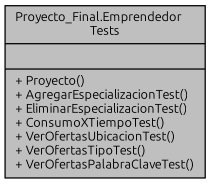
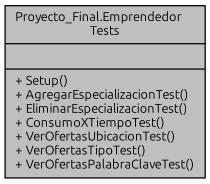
(50, 81) -> (42, 81)
